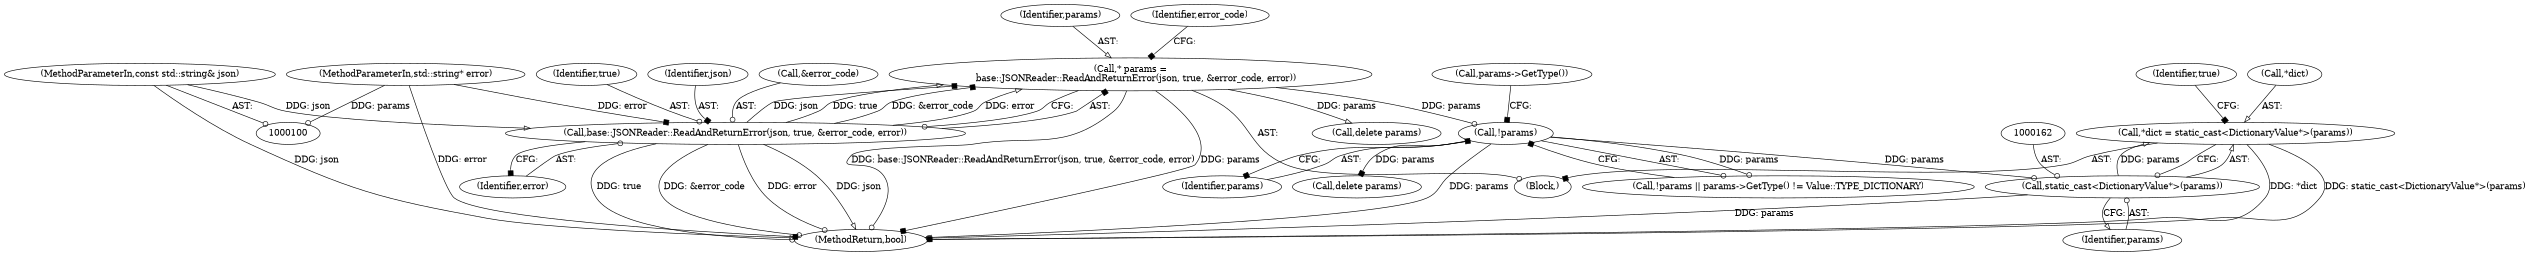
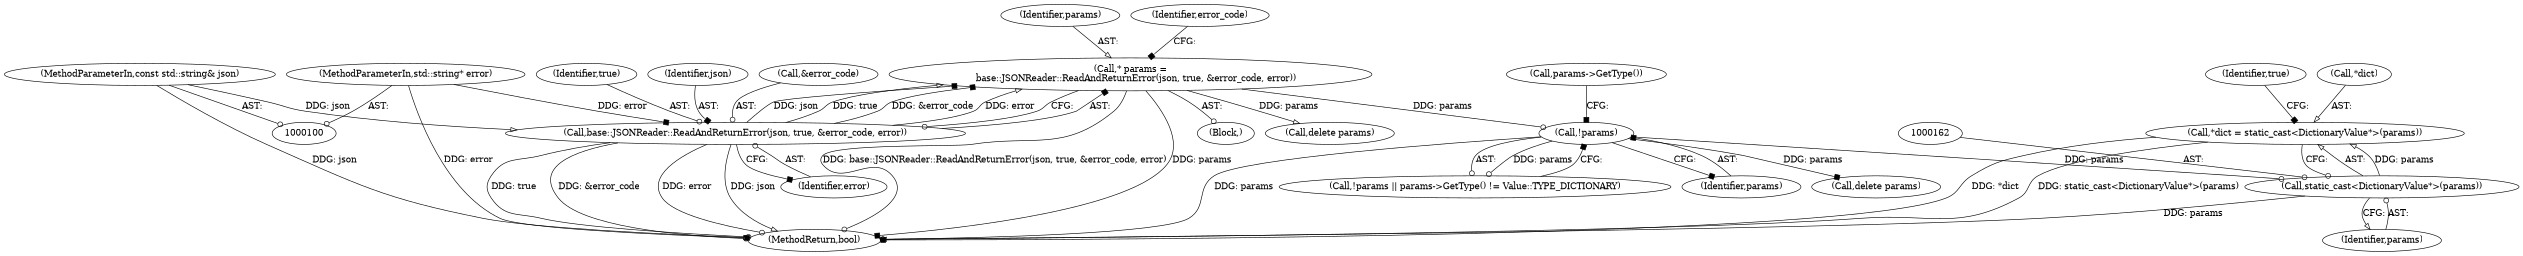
(381, 107) -> (380, 107)
(1865, 172) -> none
